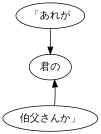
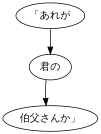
(55, 96) -> (46, 89)
